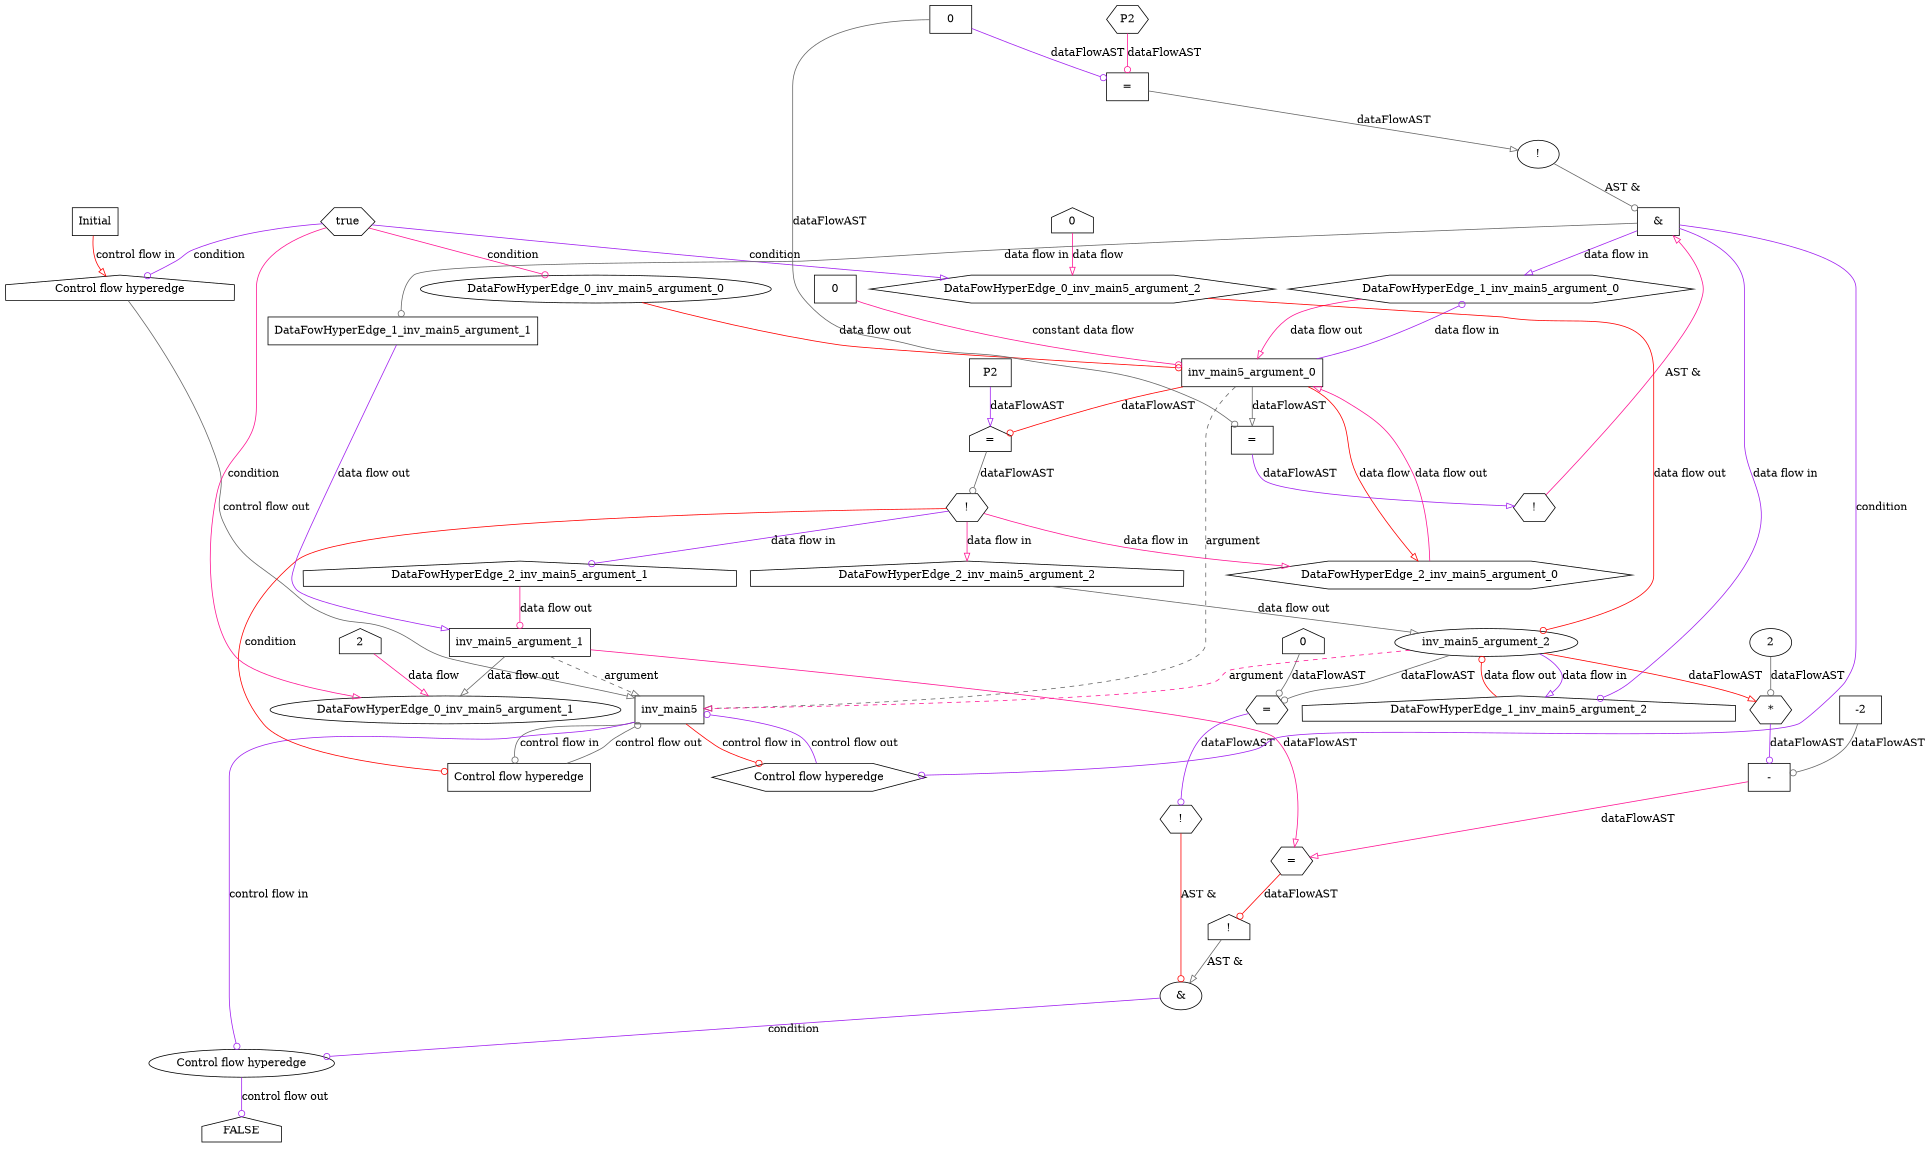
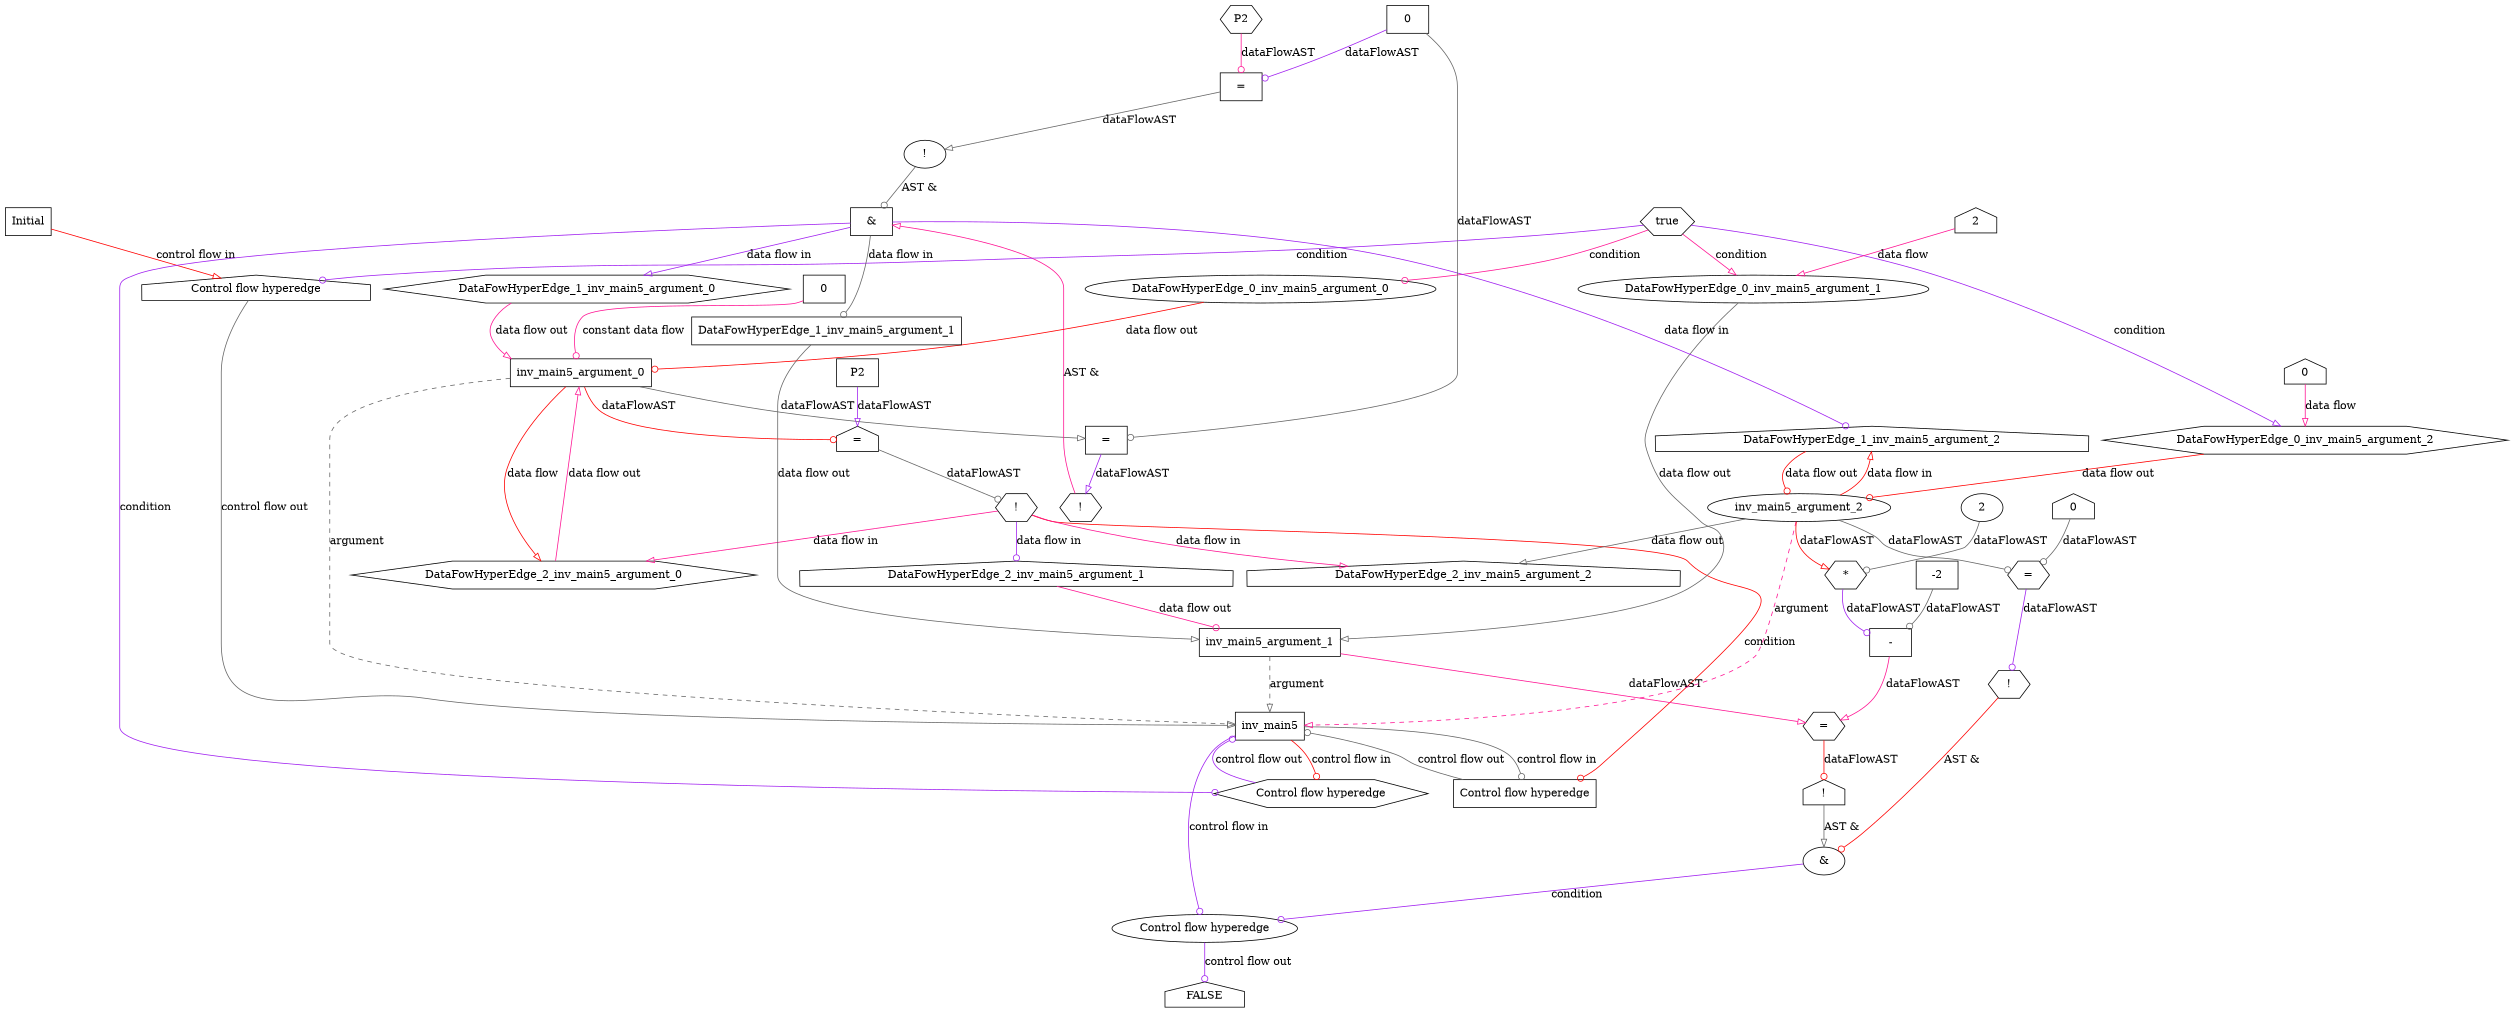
(1389, 336) -> none
(307, 535) -> (860, 610)
(1230, 609) -> (1636, 540)
(1560, 670) -> (1860, 481)
(486, 674) -> (1696, 584)
